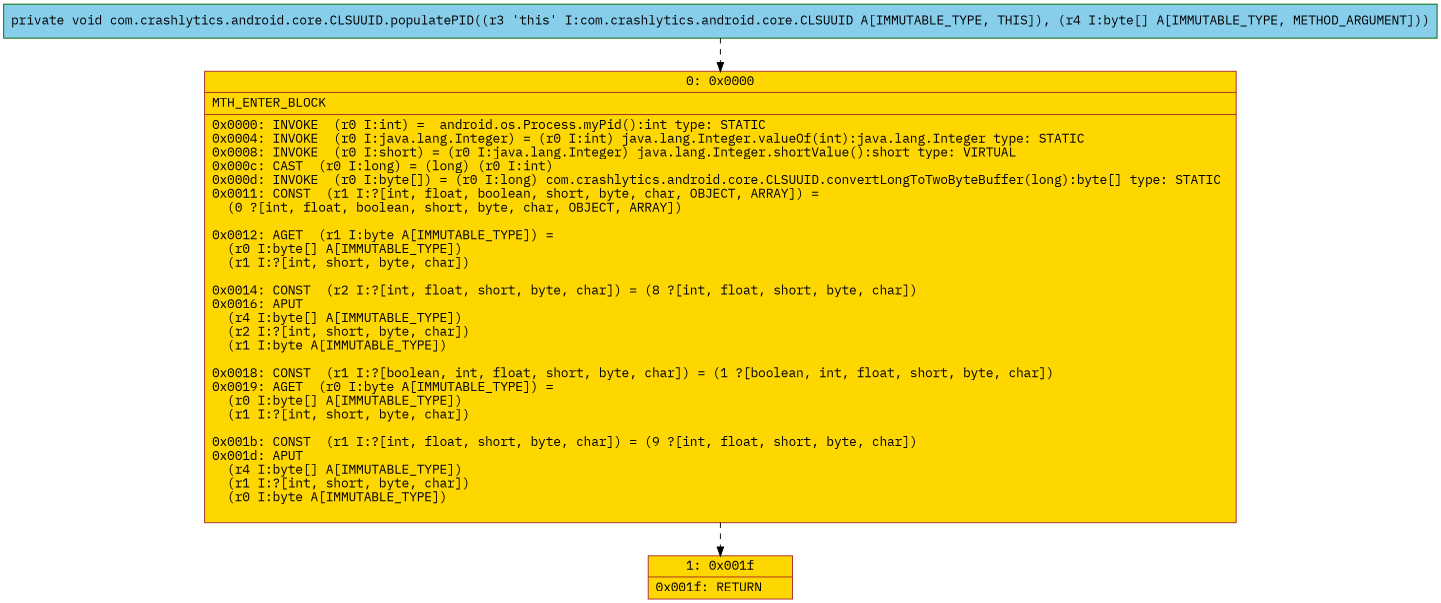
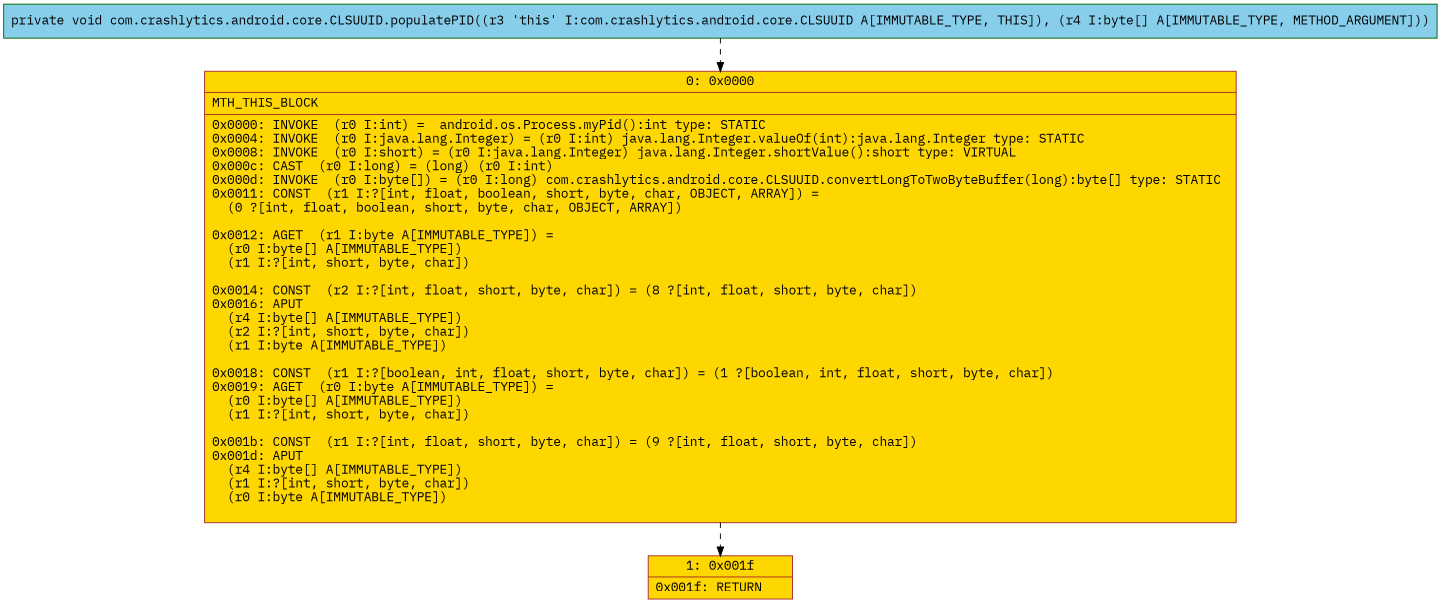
(269, 103) -> (265, 103)
